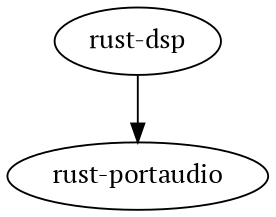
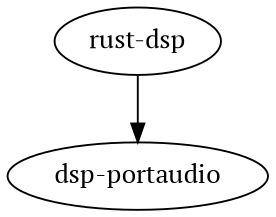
(138, 176) -> (138, 176)
